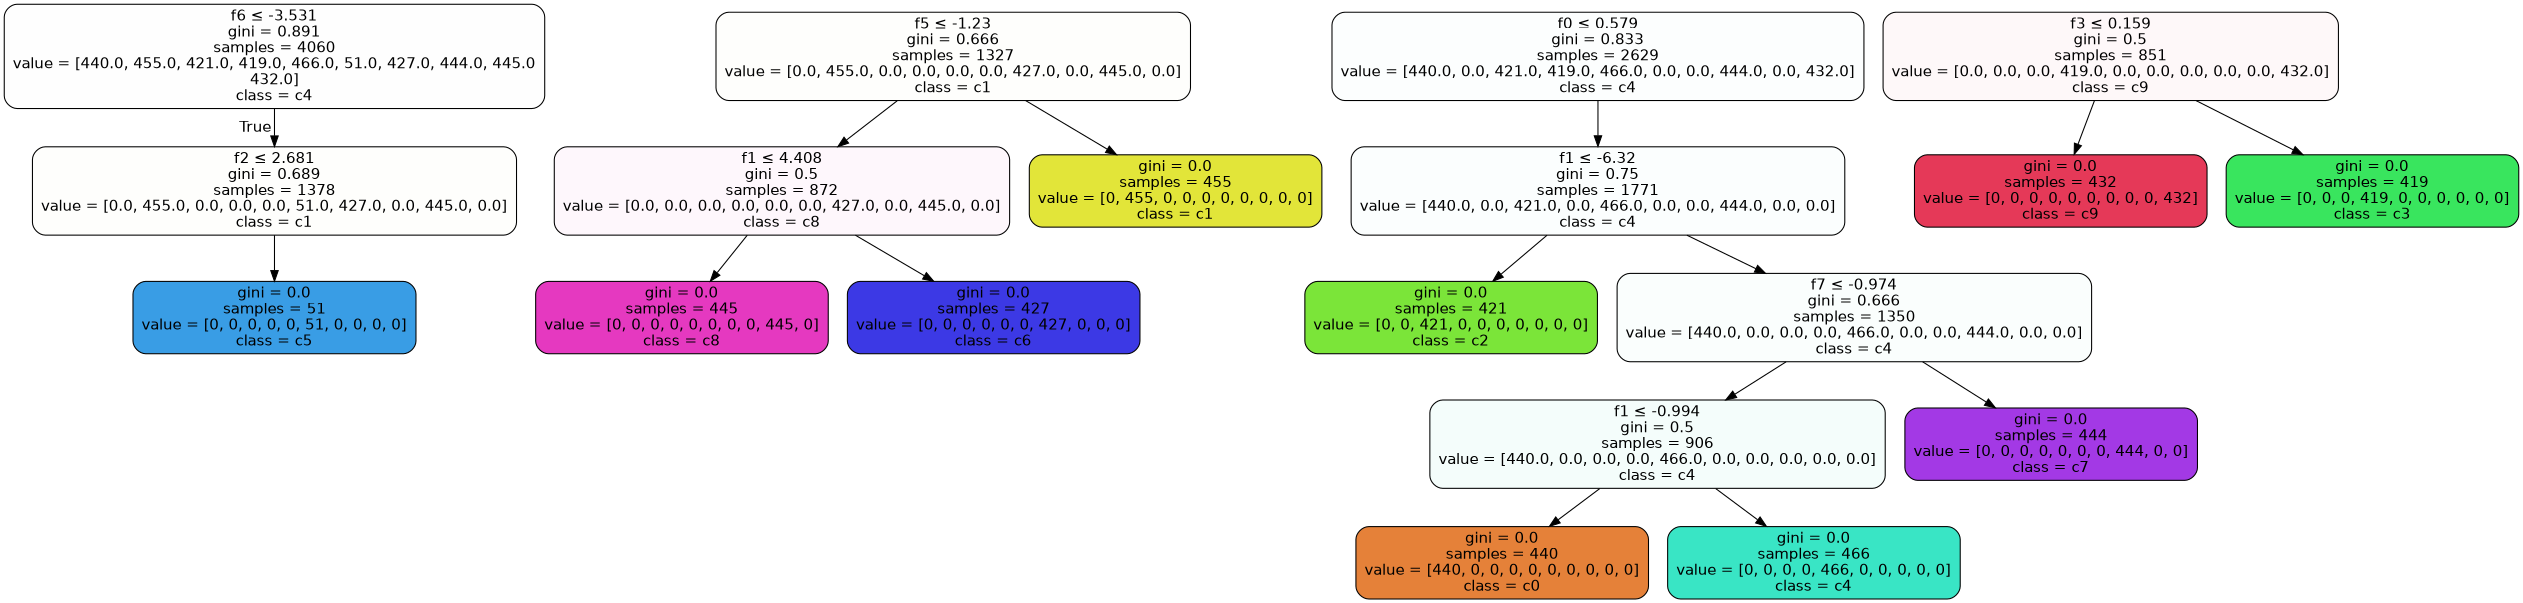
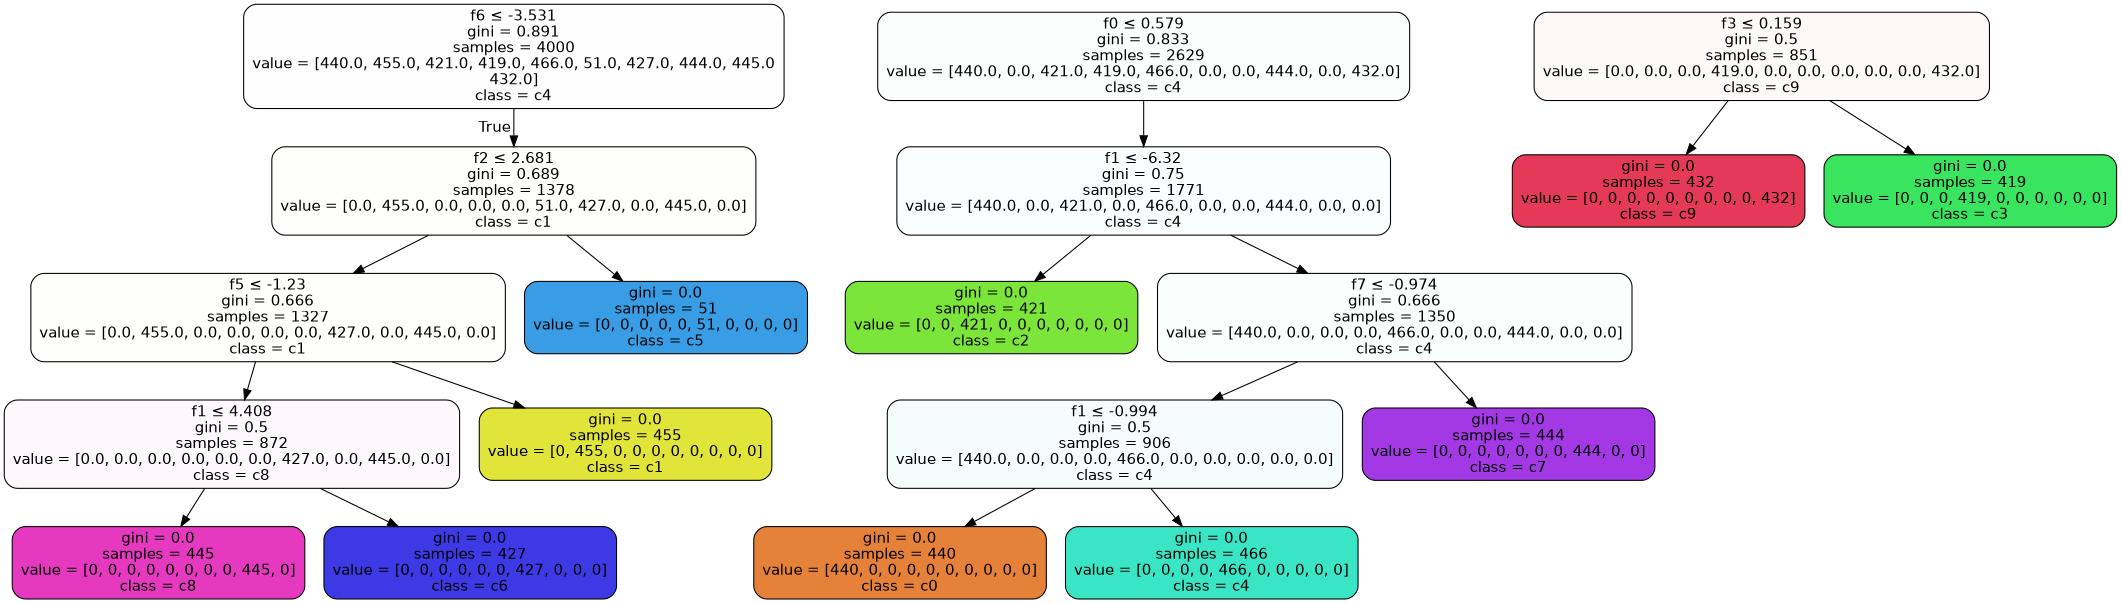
(274, 48) -> (514, 48)
none -> (396, 252)
